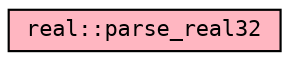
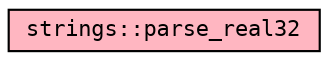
(145, 30) -> (164, 30)
